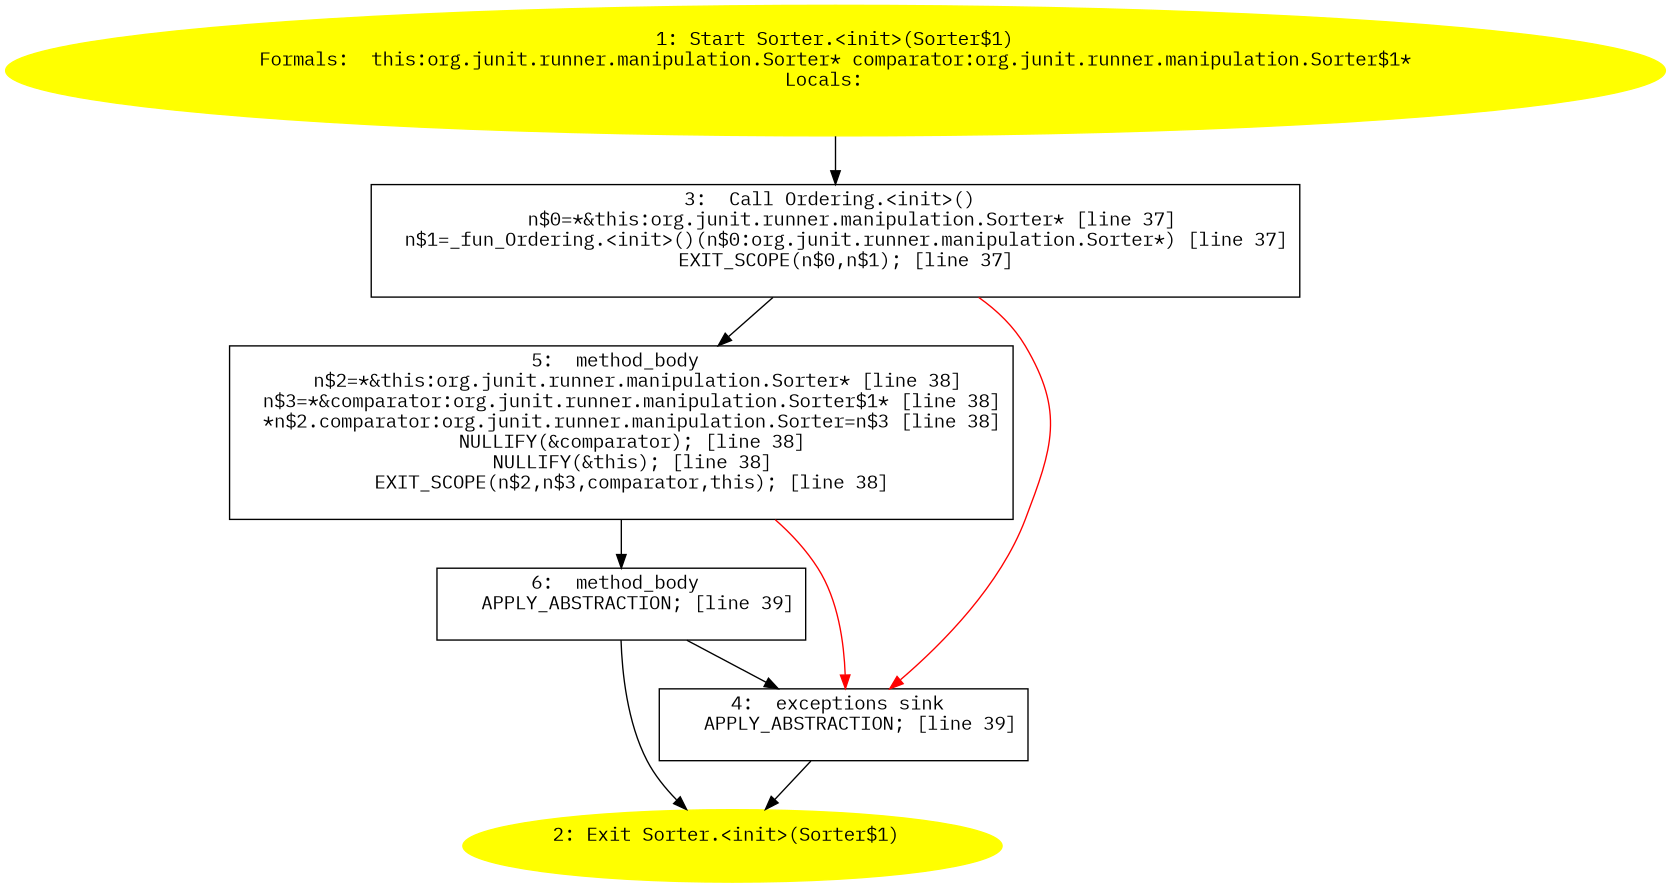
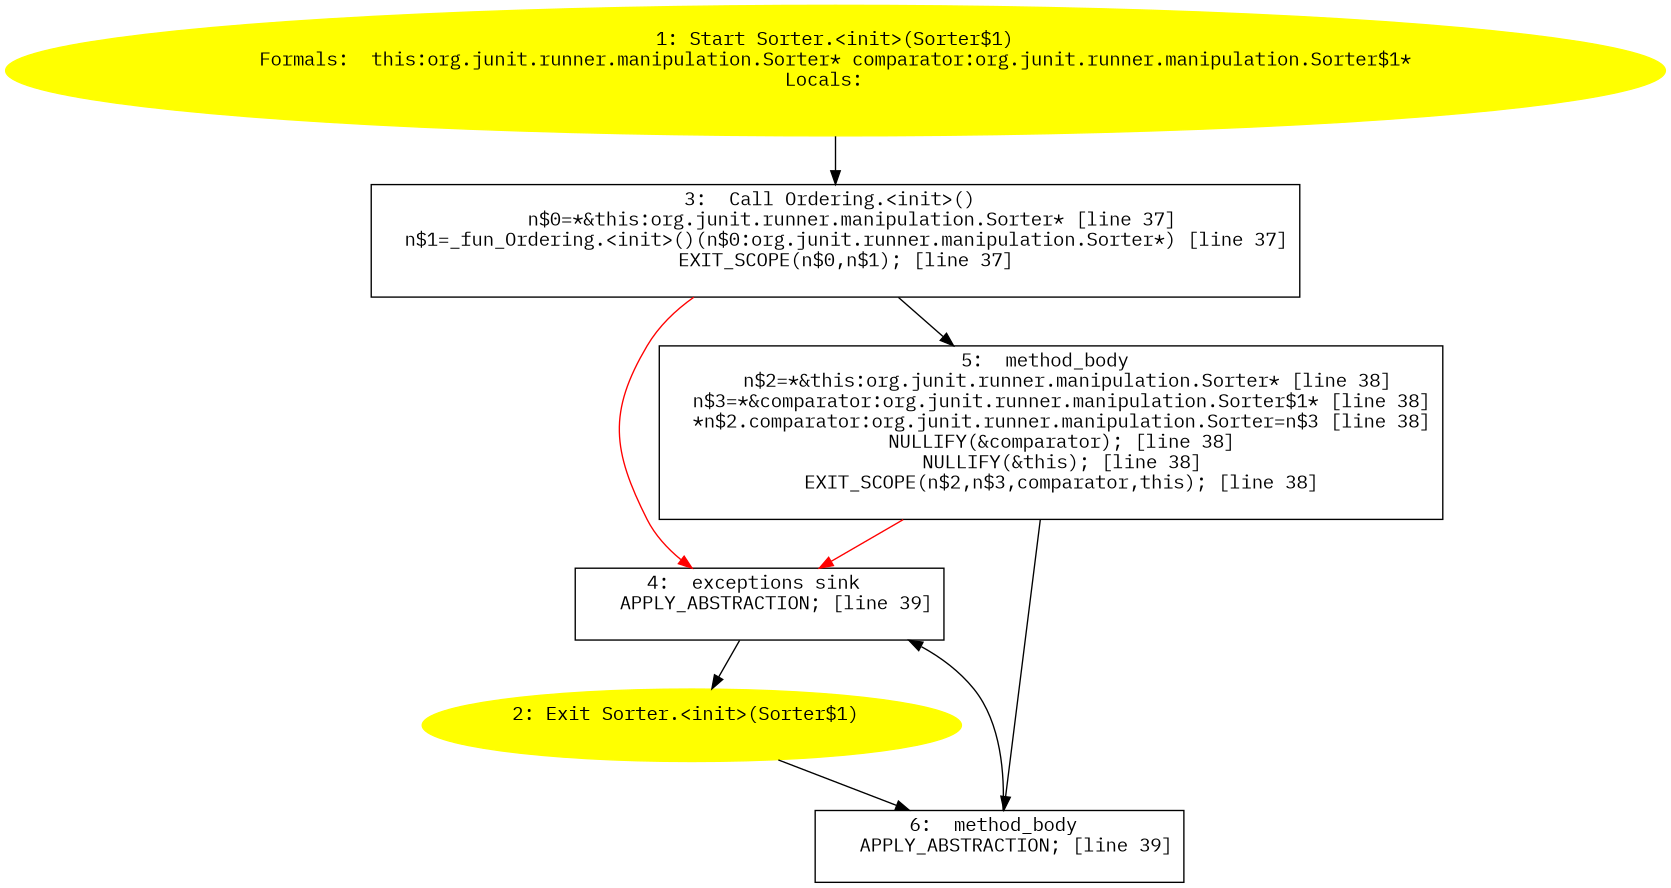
(634, 726) -> (837, 783)
